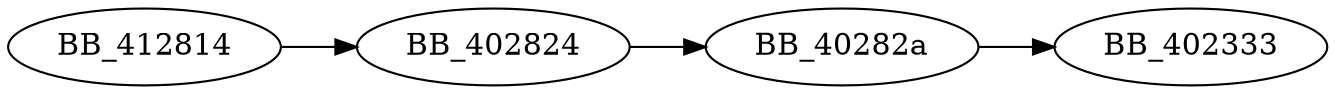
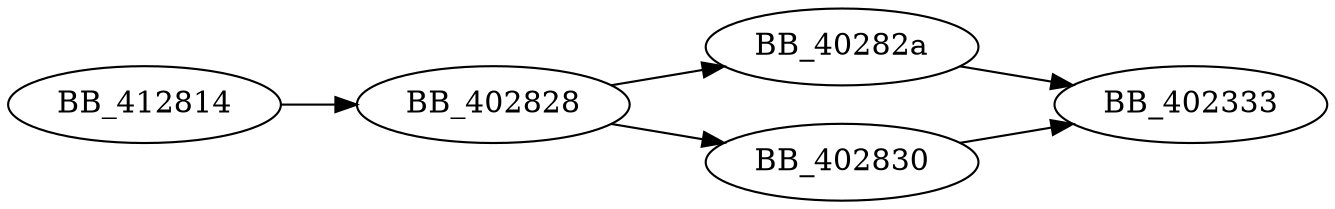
(493, 47) -> (493, 105)
none -> (842, 162)
